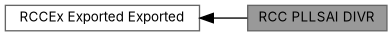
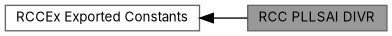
(102, 18) -> (102, 18)
